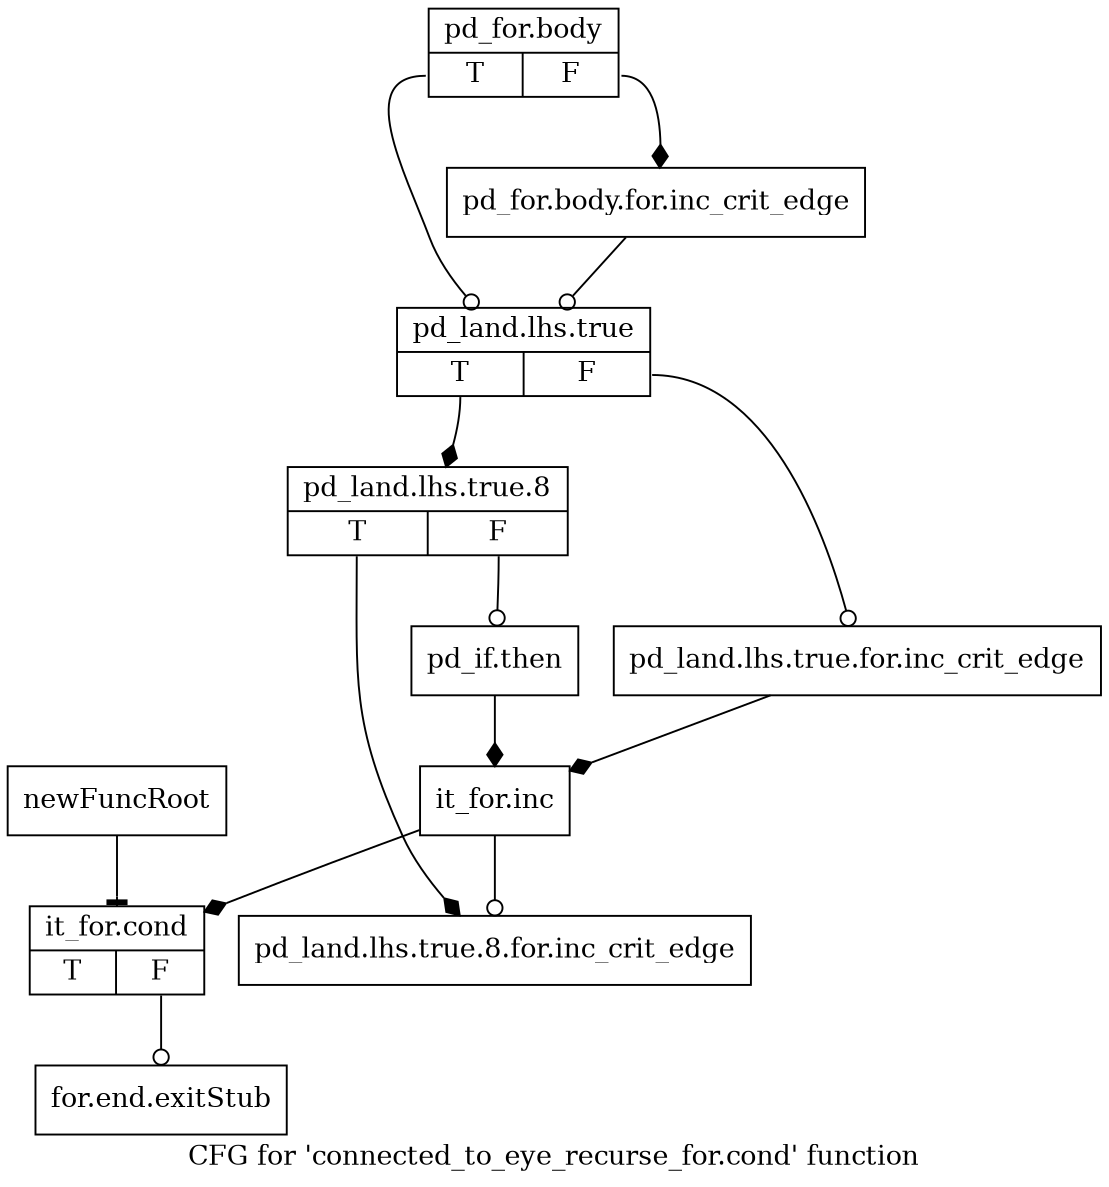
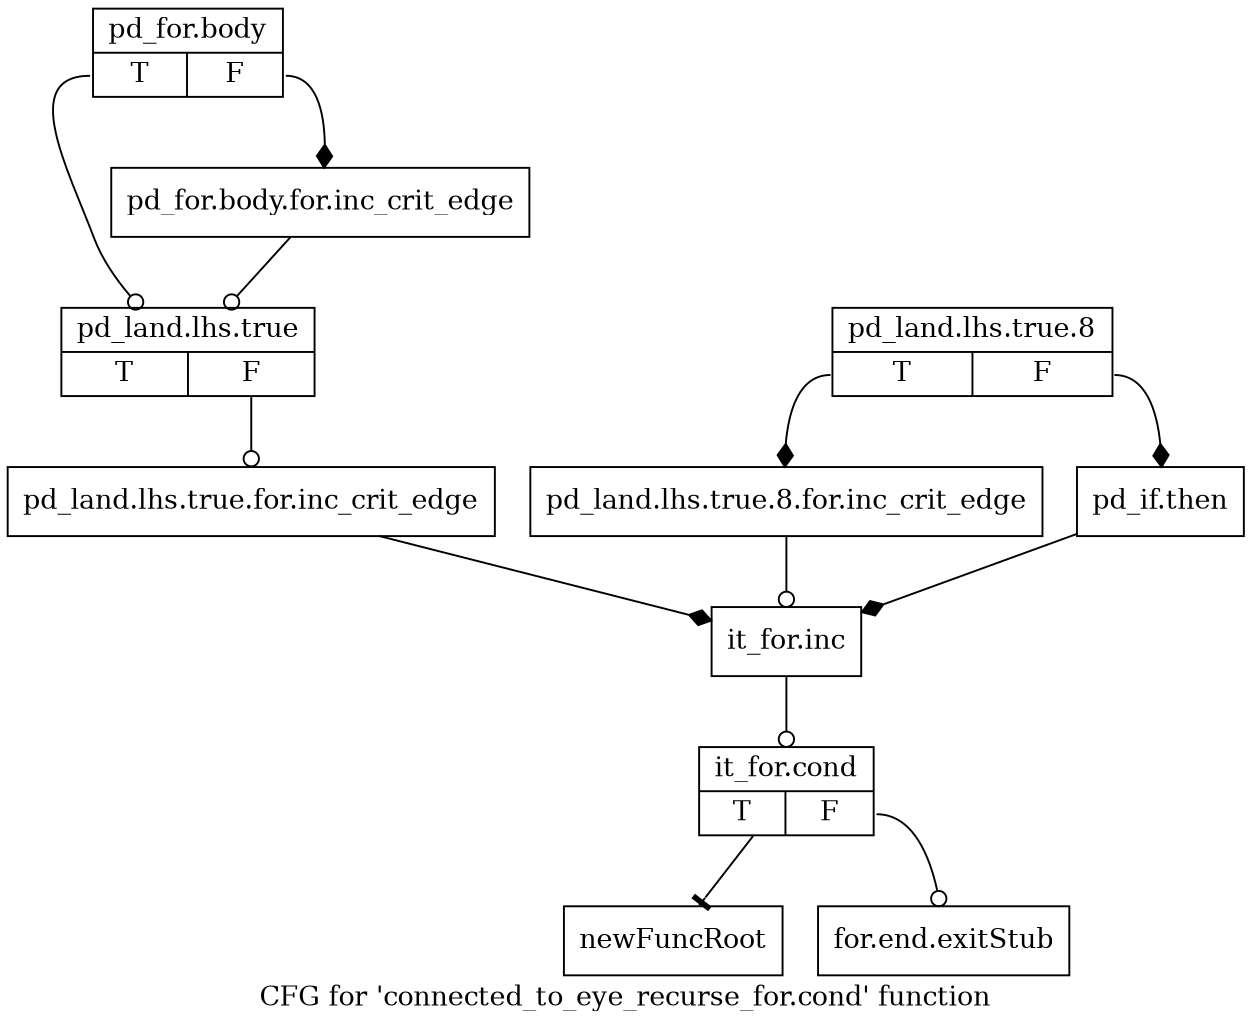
(458, 421) -> none
(498, 583) -> (1149, 400)
(117, 866) -> (729, 867)
(323, 866) -> (786, 704)
(495, 868) -> (786, 564)
